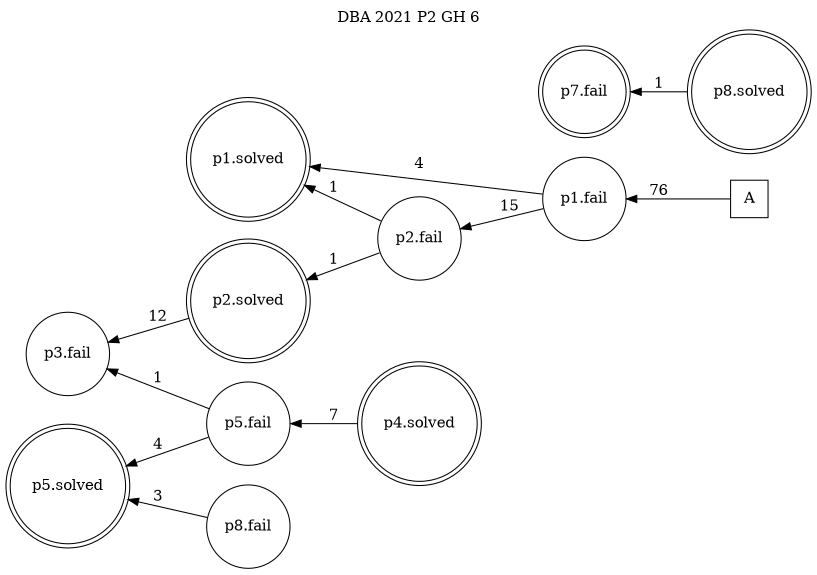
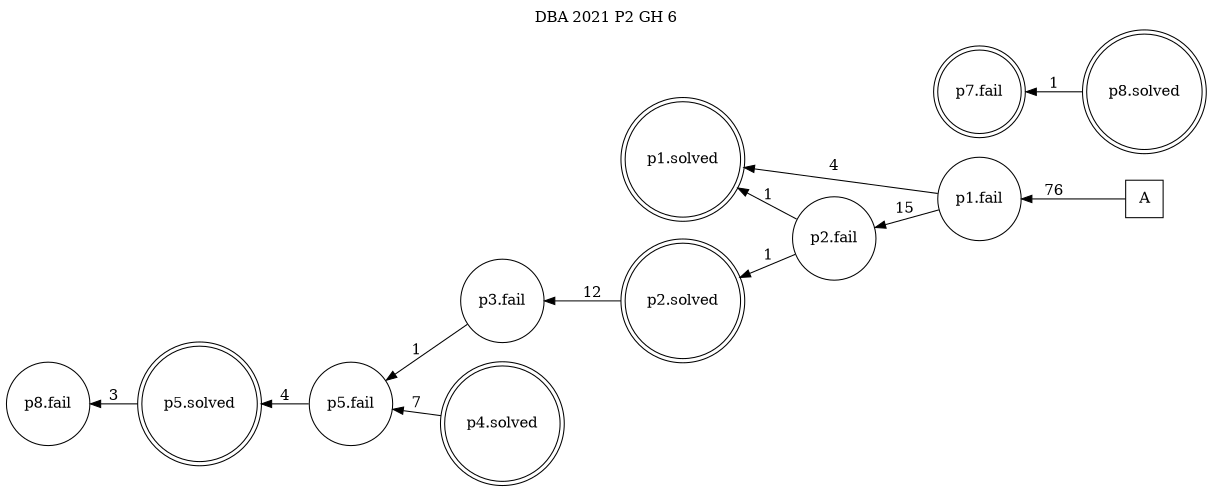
(163, 391) -> (431, 349)
(173, 510) -> (119, 404)
